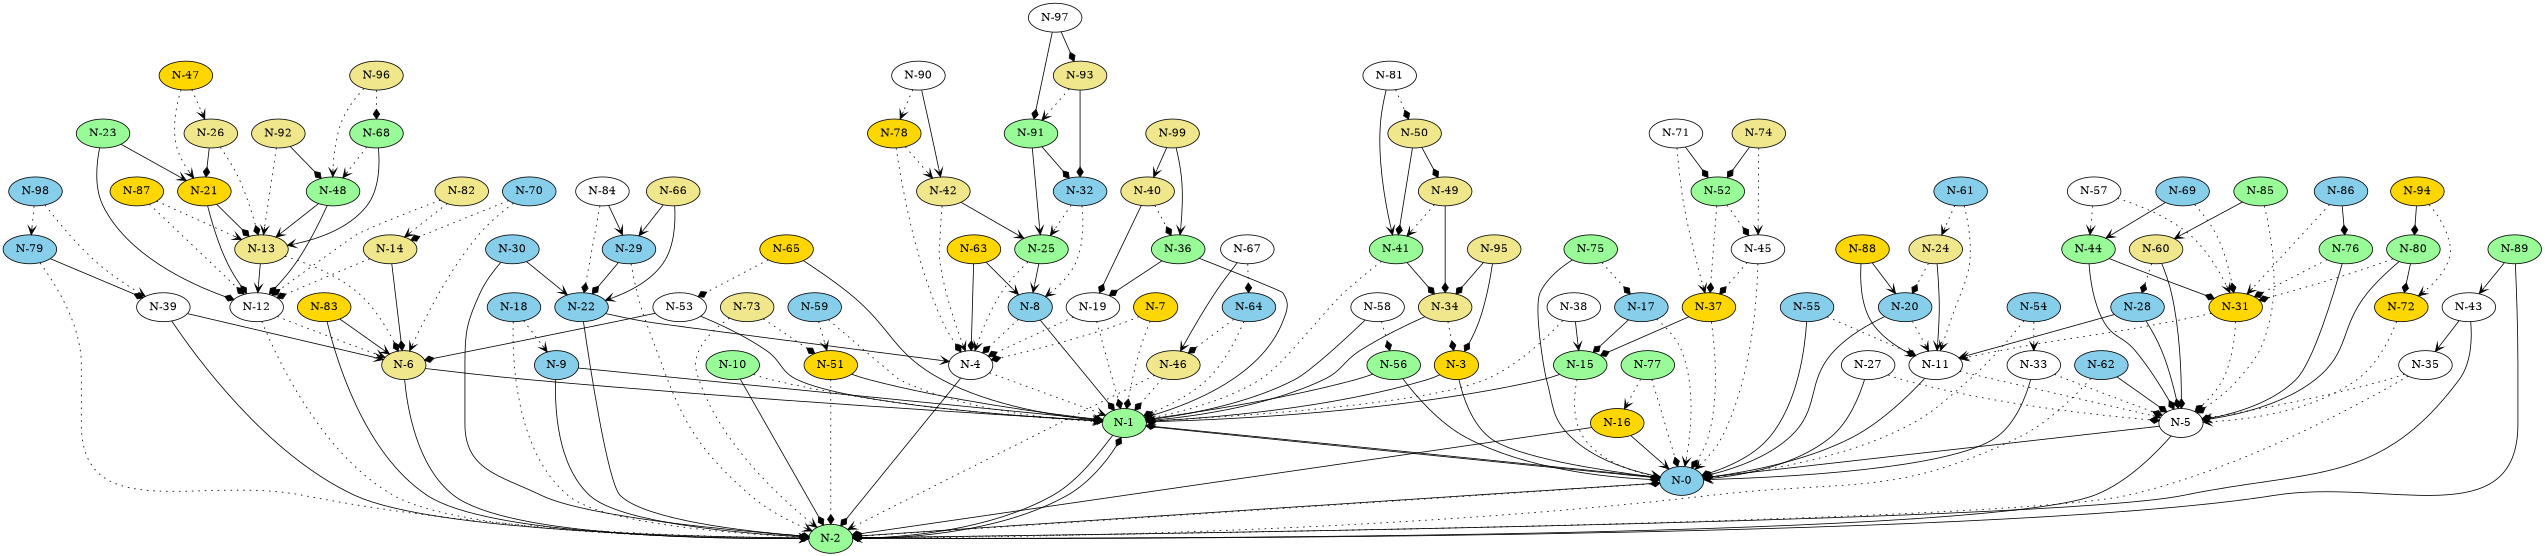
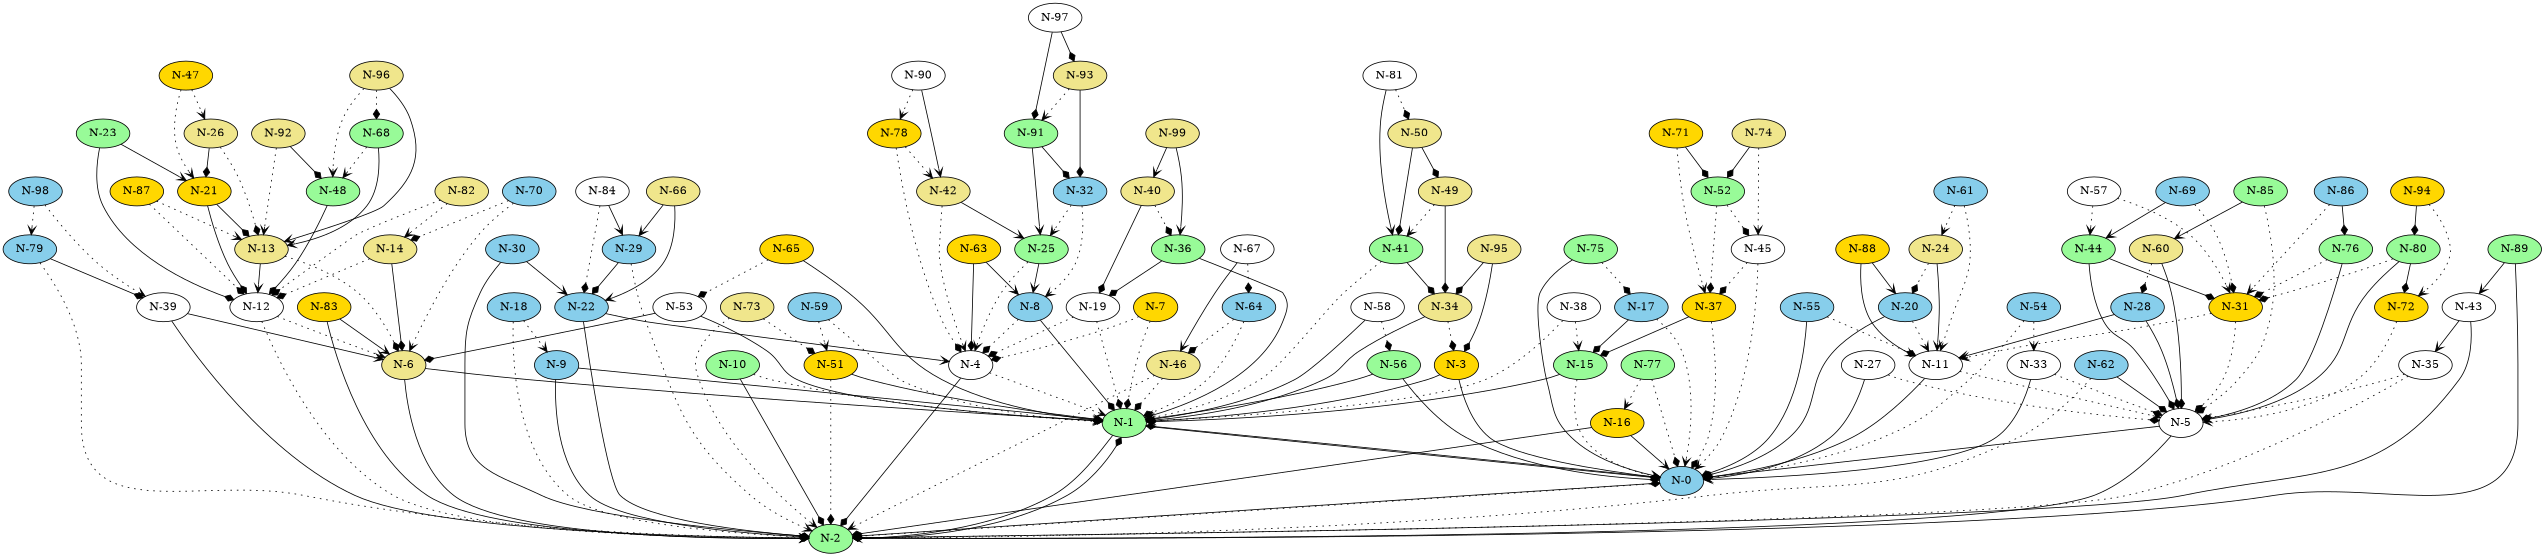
(1676, 133) -> (1676, 133)
(300, 218) -> (397, 193)
(1577, 332) -> (1577, 332)
